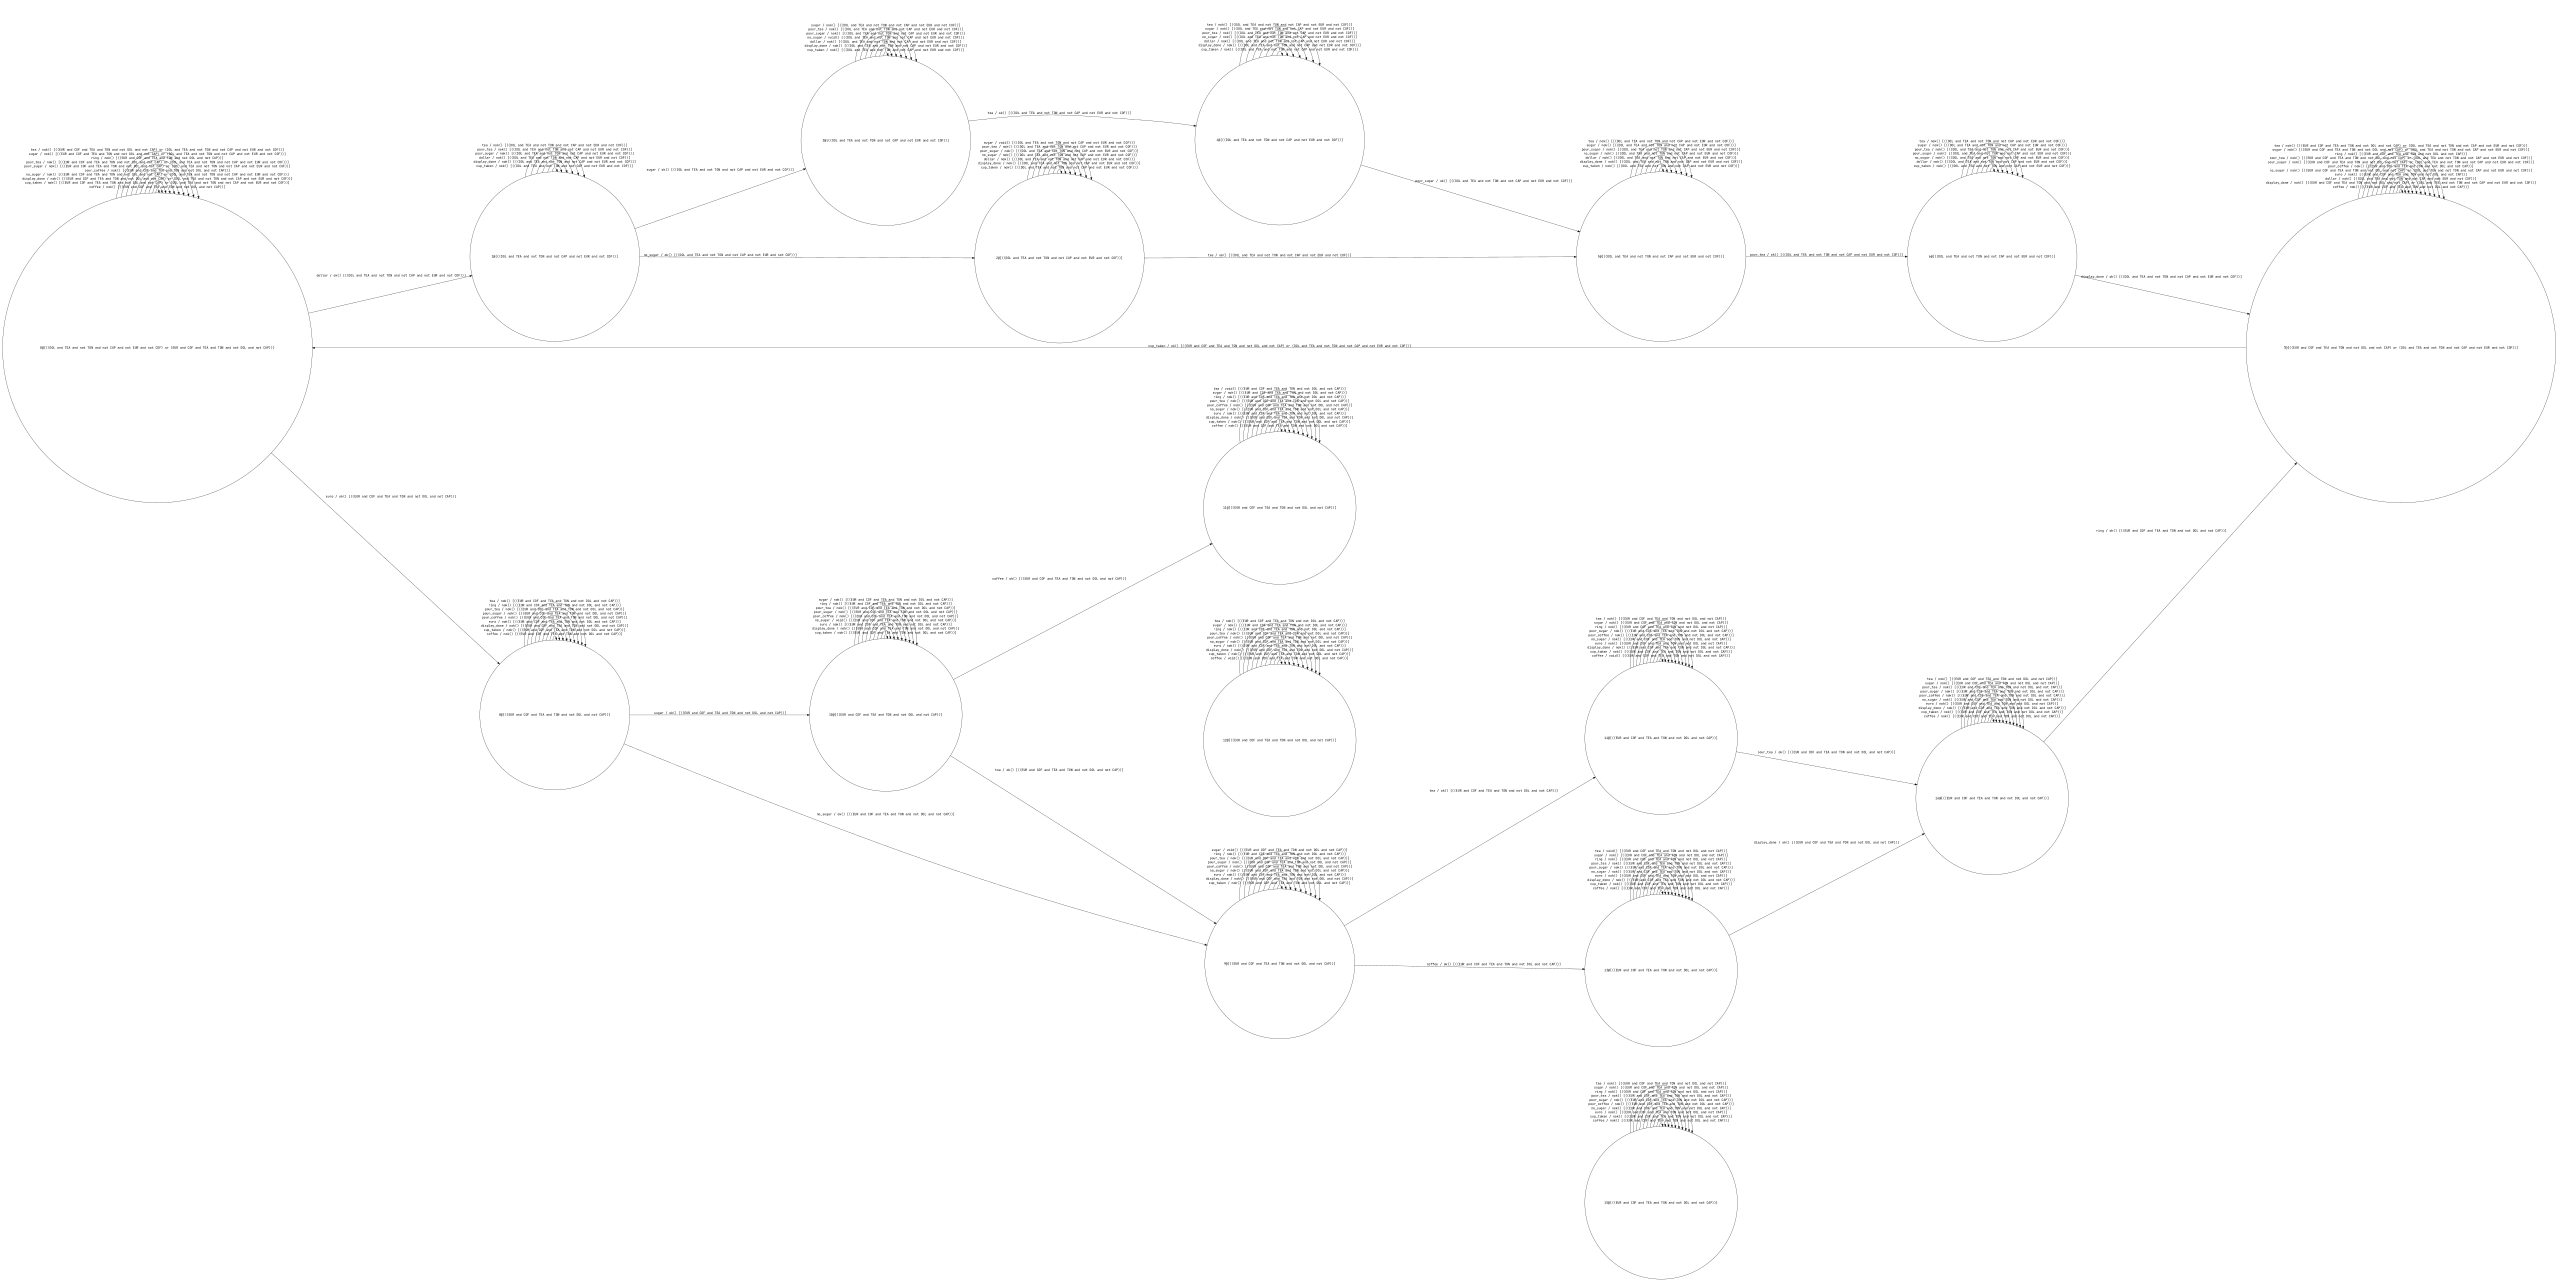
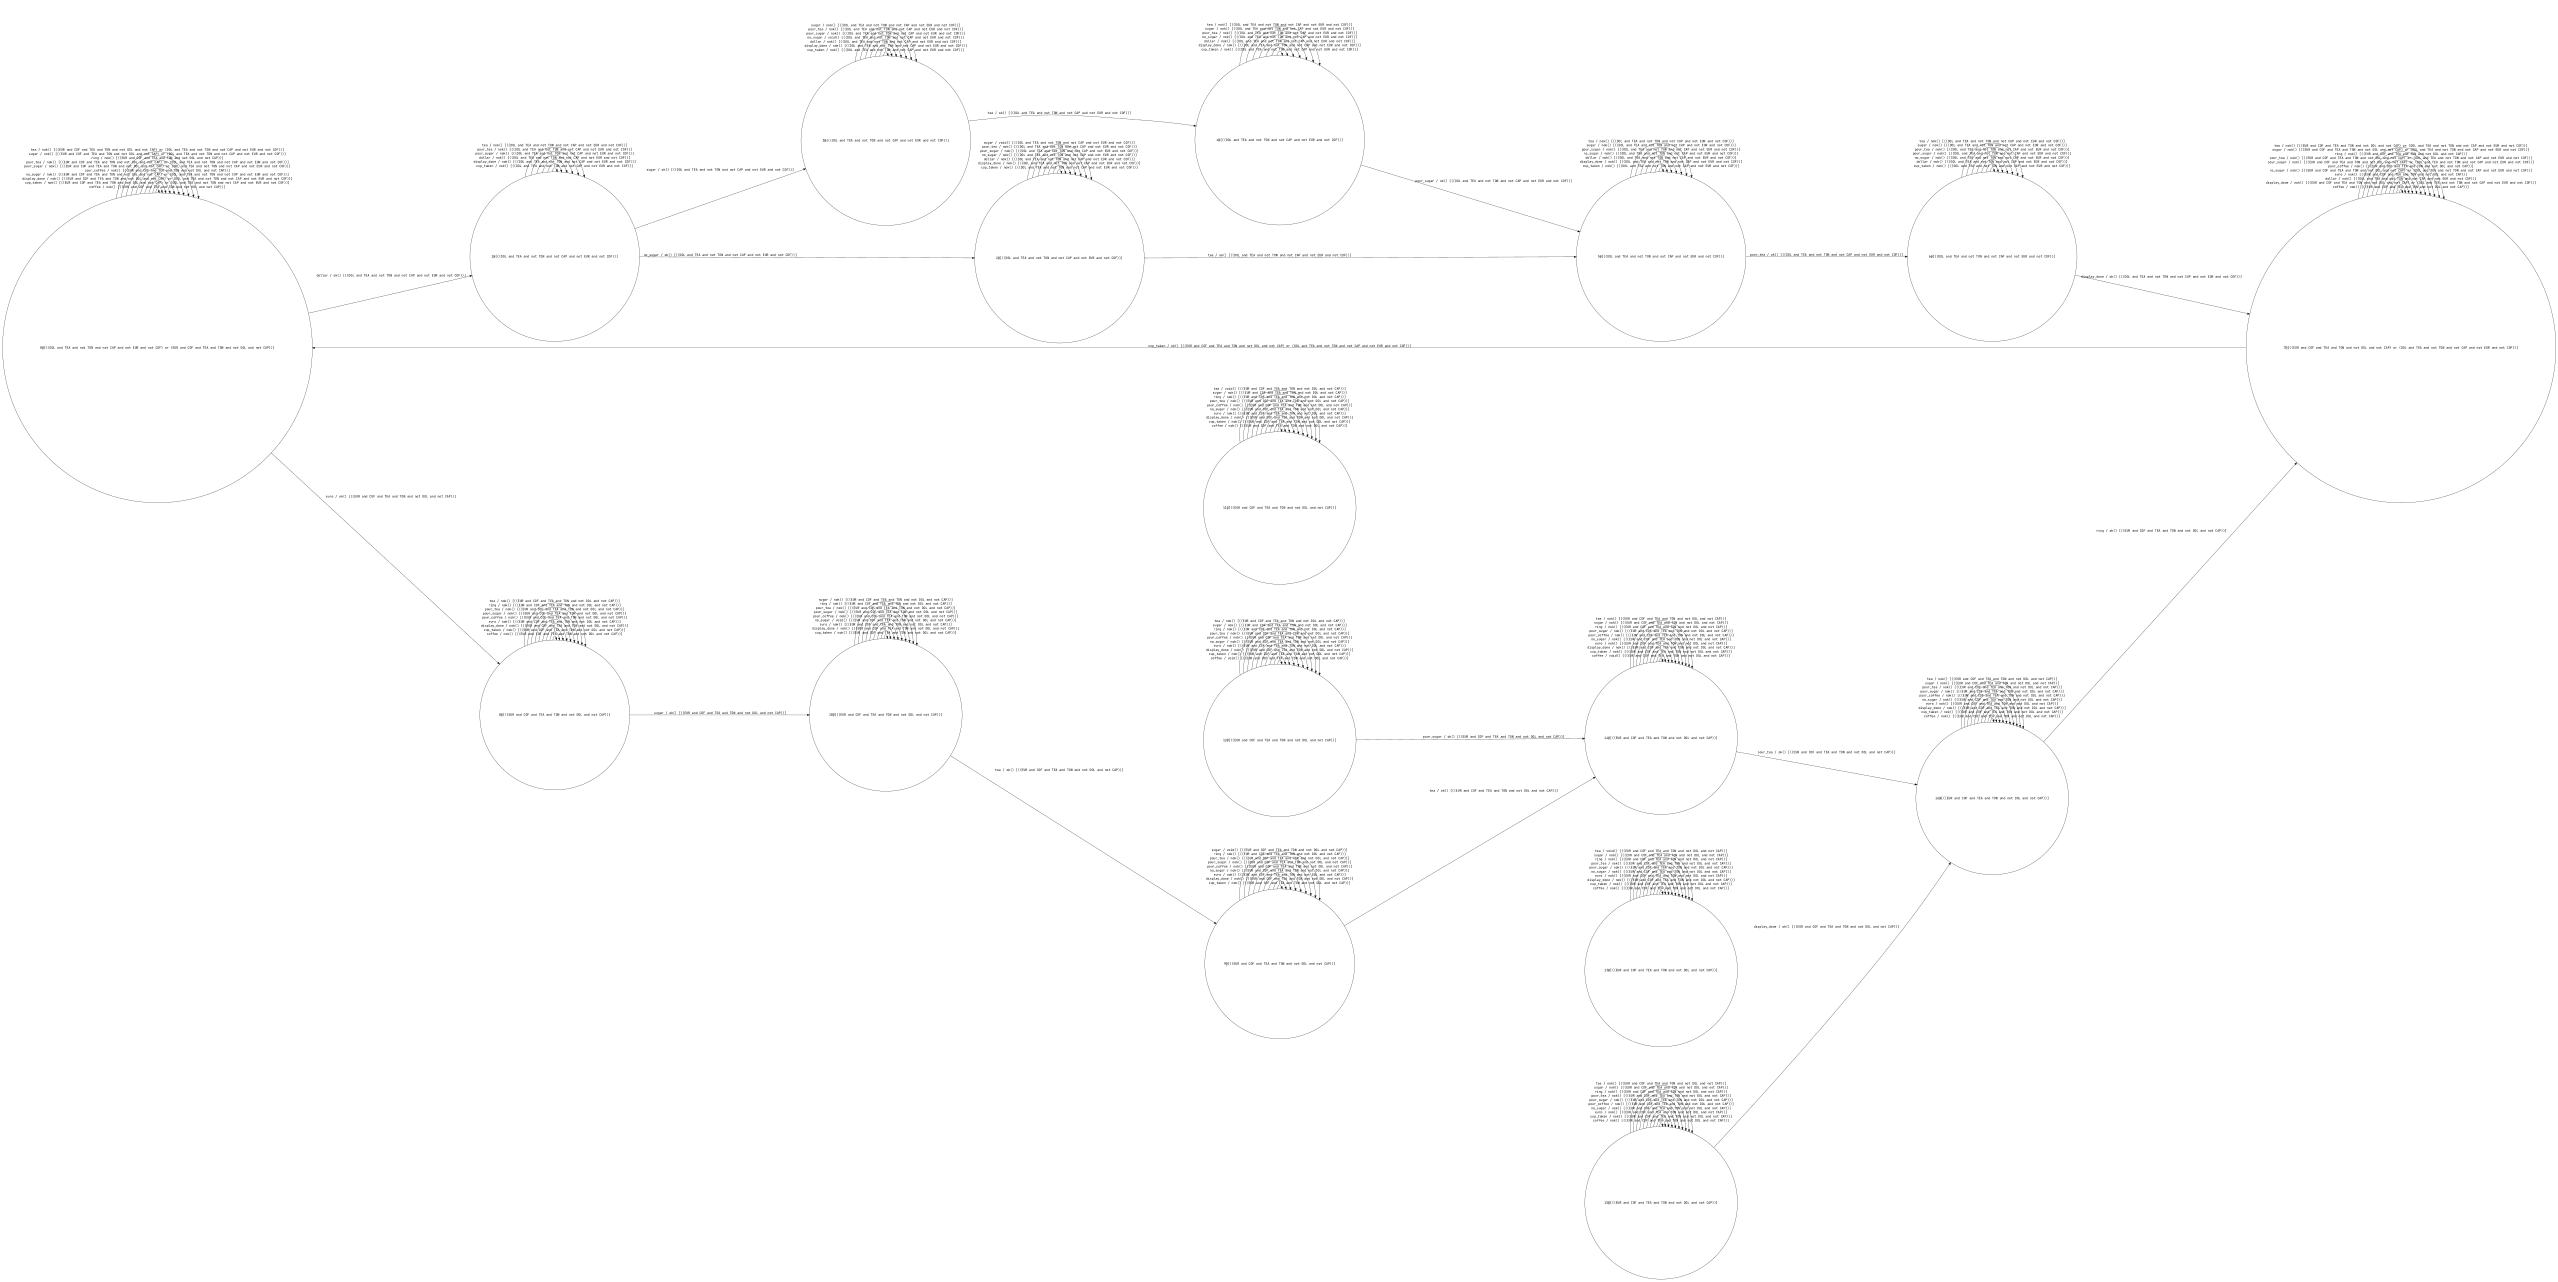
(1082, 612) -> none
none -> (1469, 739)
(911, 855) -> none
(1826, 885) -> (1837, 1010)
(1469, 967) -> none
